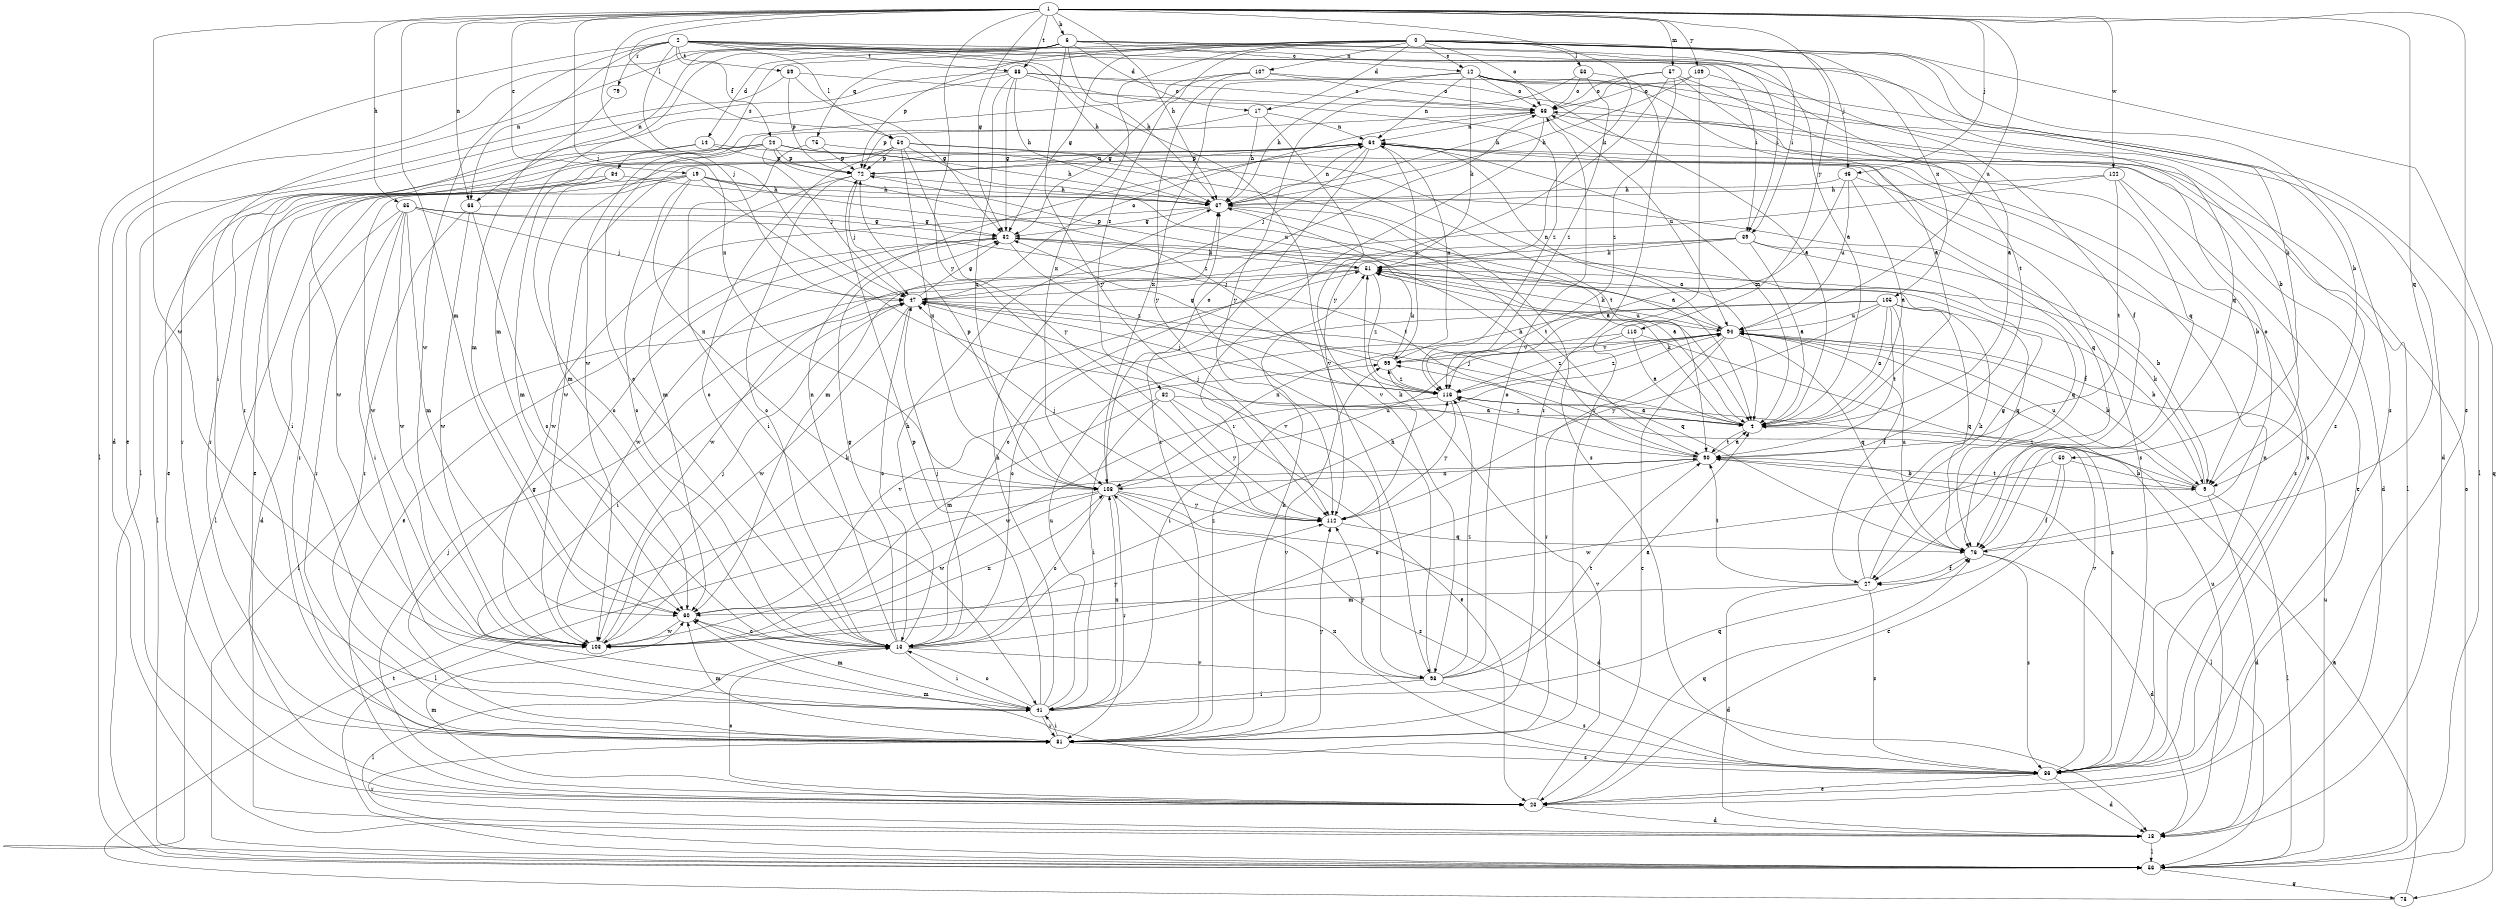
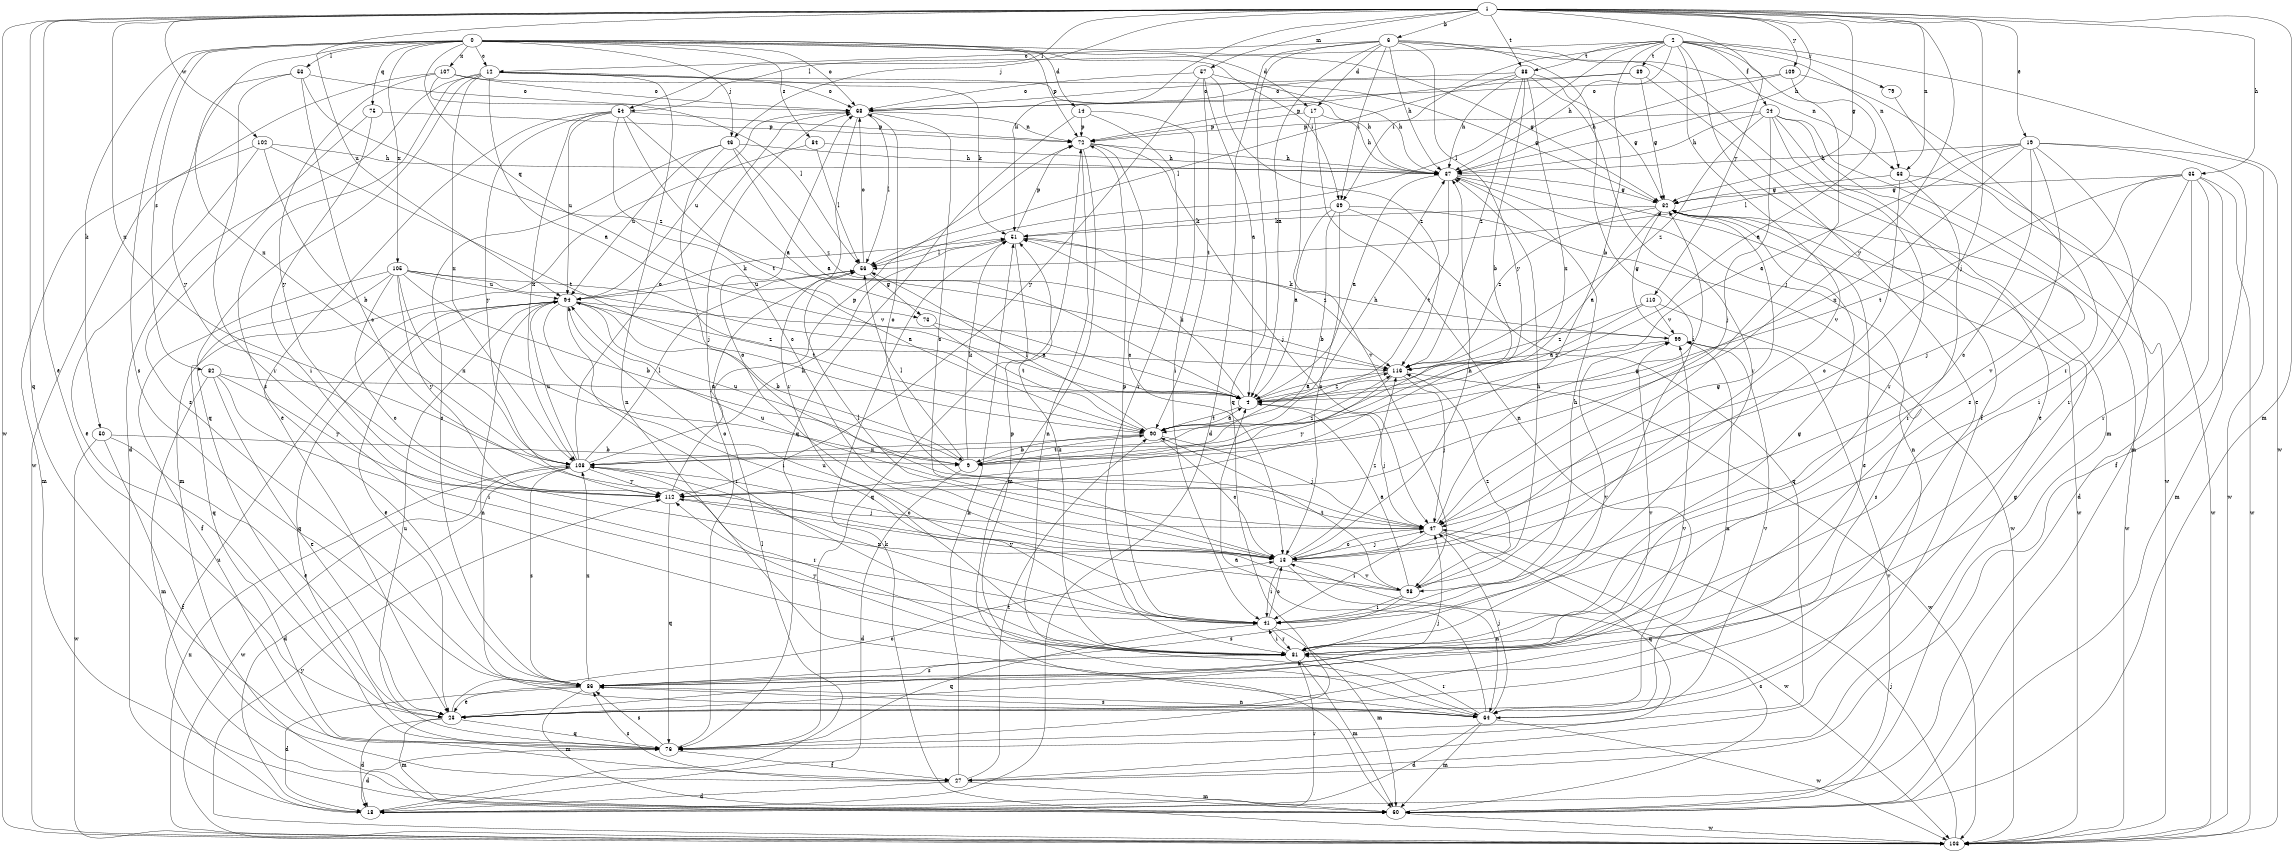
(1460, 127) -> (971, 117)
(2114, 174) -> (262, 143)
(1143, 288) -> (941, 472)
(627, 433) -> (665, 489)
